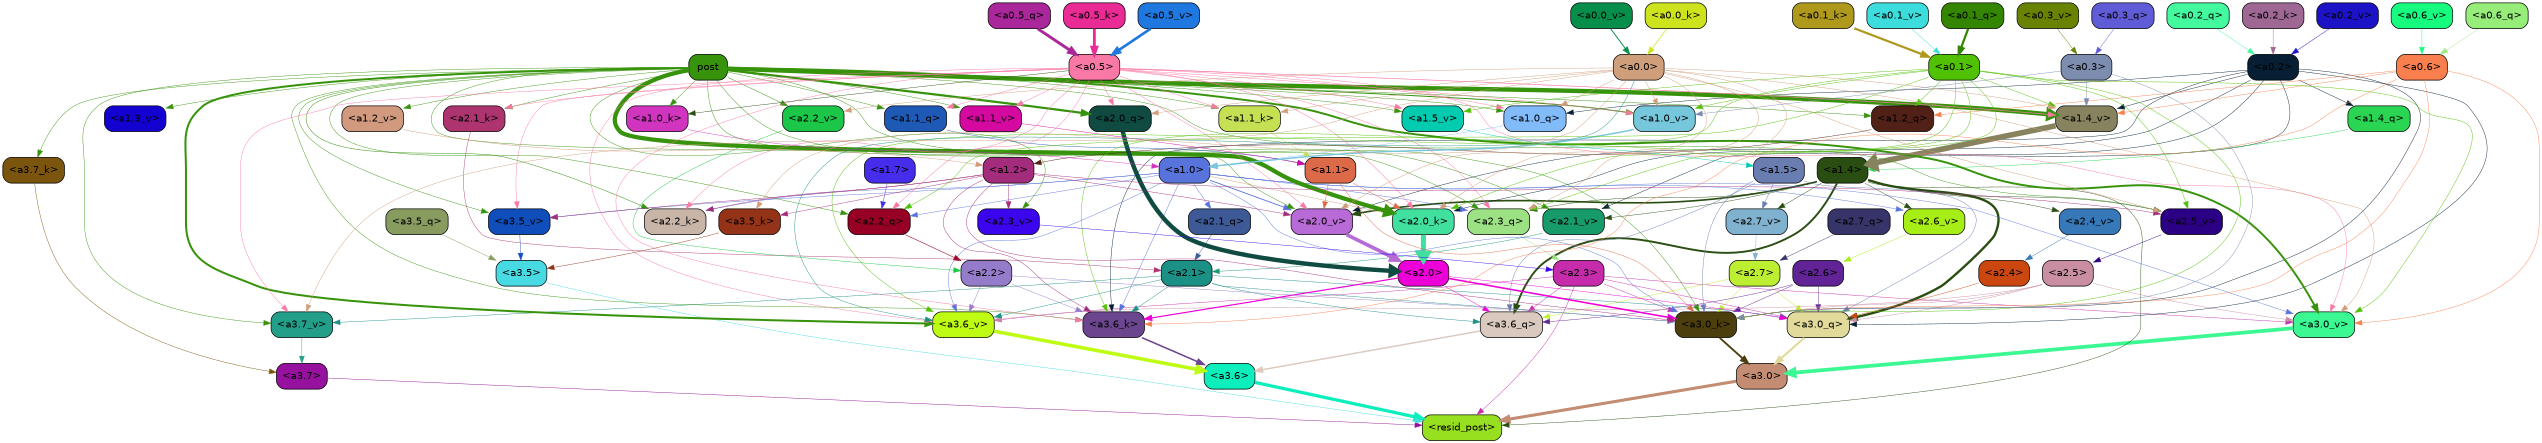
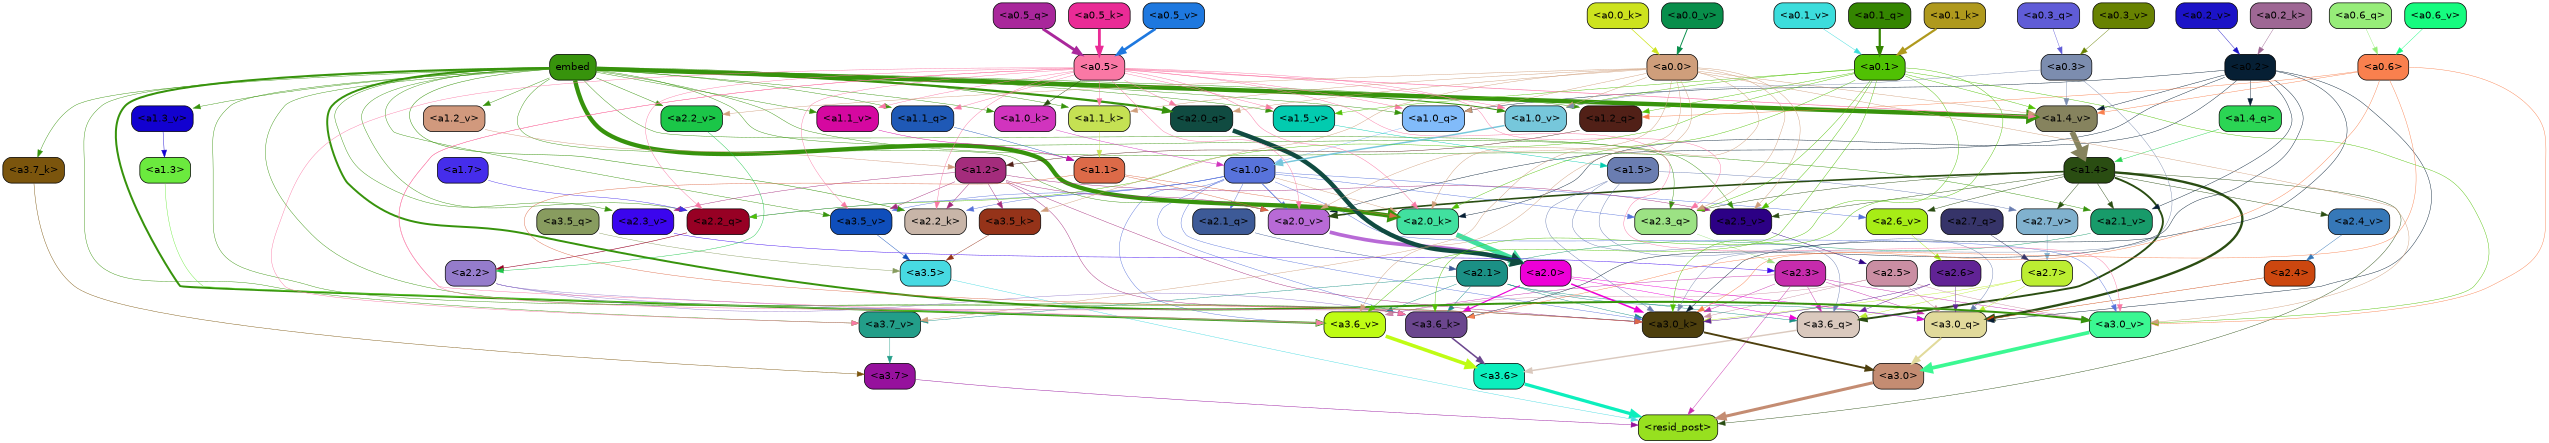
(2198, 16) -> none
(708, 67) -> (573, 67)
(474, 119) -> none
(1117, 138) -> (1575, 171)
none -> (165, 170)
